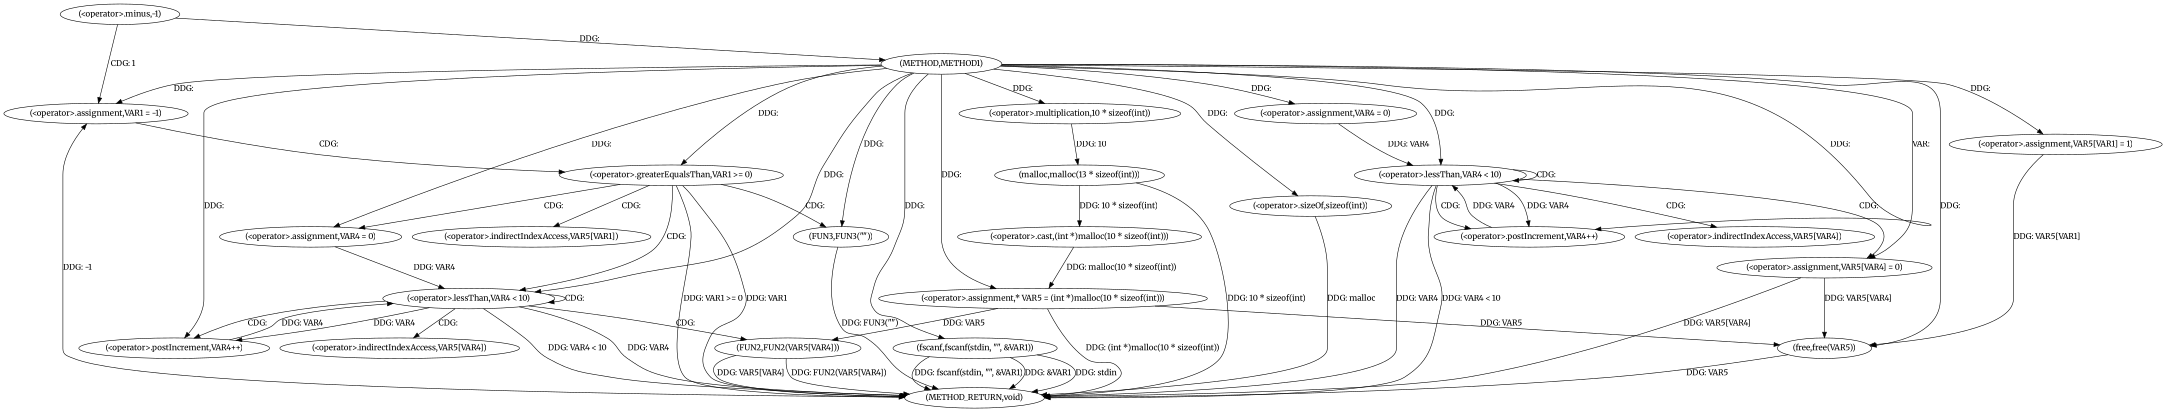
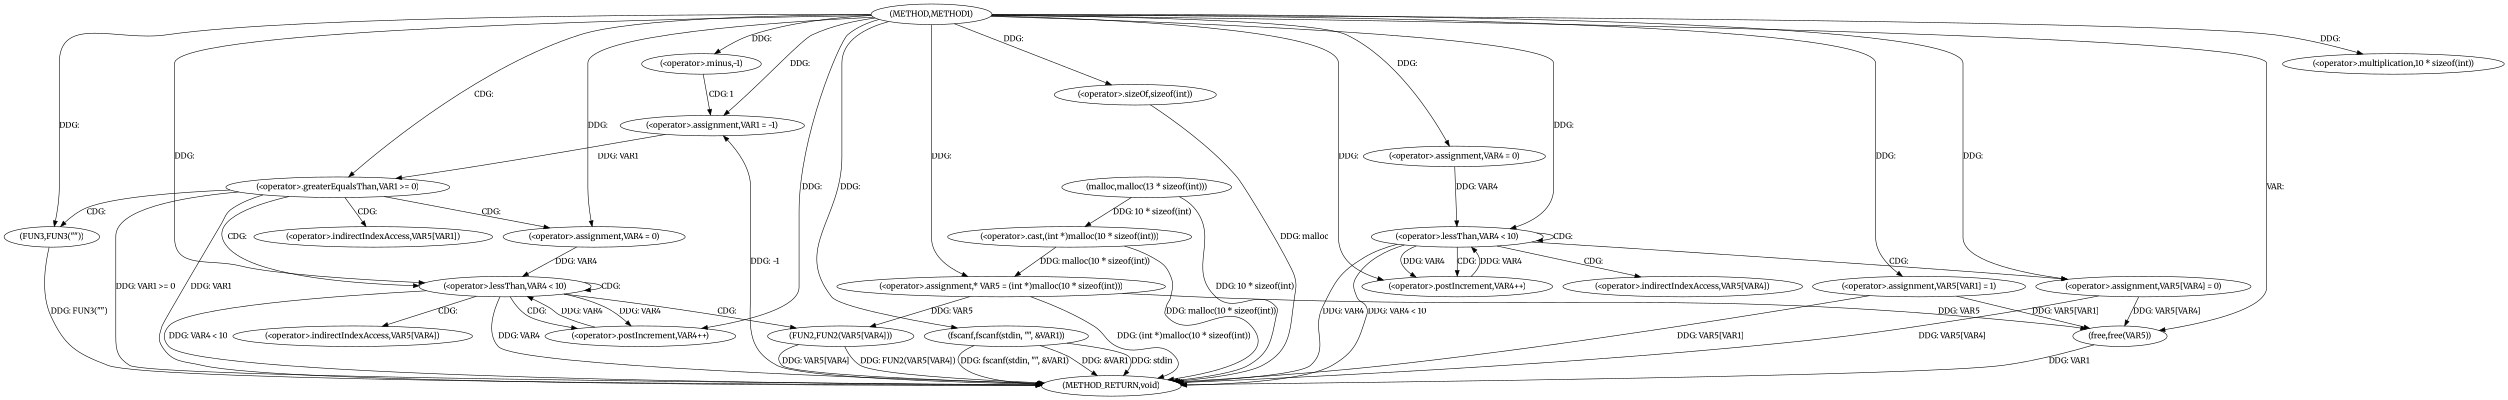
(527, 39) -> (782, 27)
(769, 114) -> (485, 95)
(1074, 141) -> none
(330, 144) -> (618, 156)
(1922, 144) -> (1974, 156)
(1952, 206) -> (2276, 187)
none -> (1216, 319)
none -> (1527, 348)
(1707, 373) -> (2069, 361)
